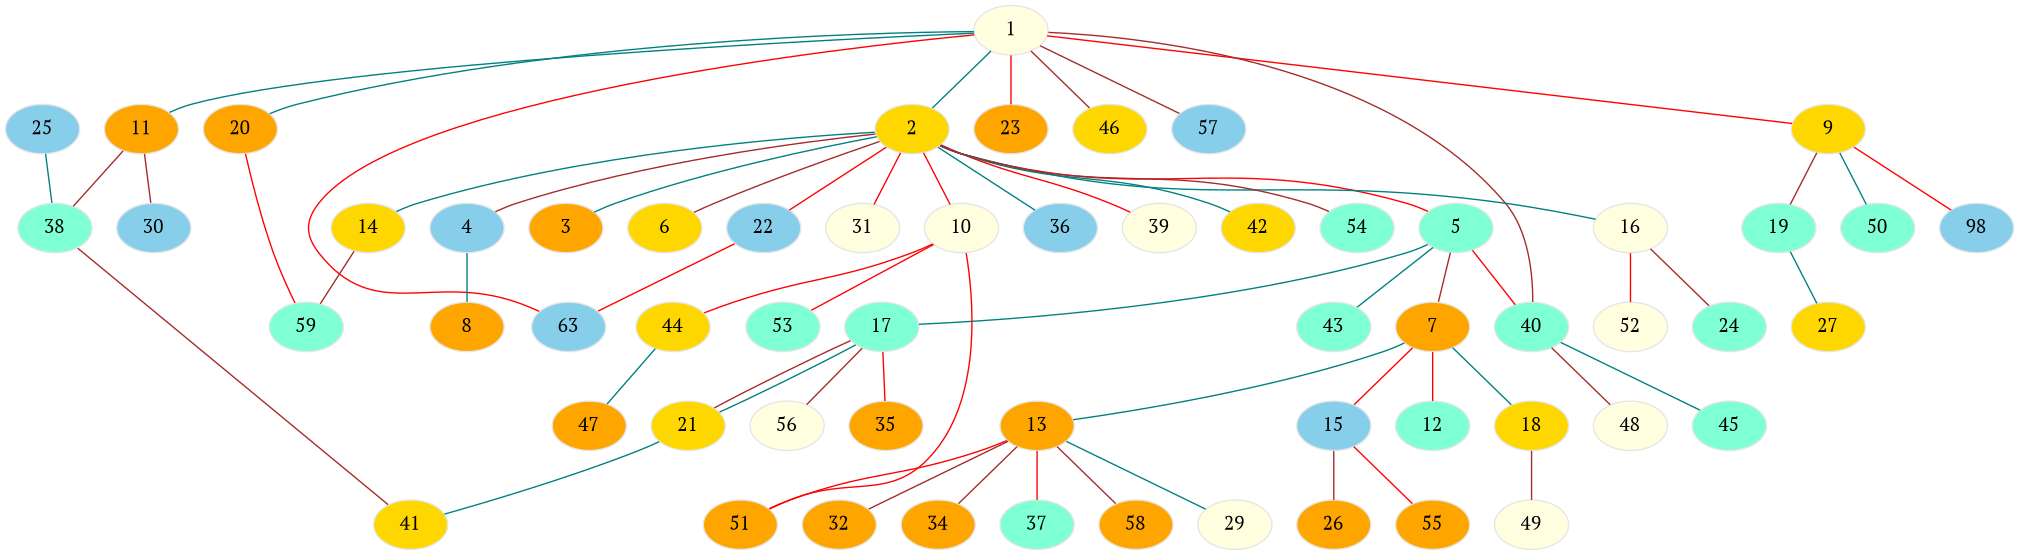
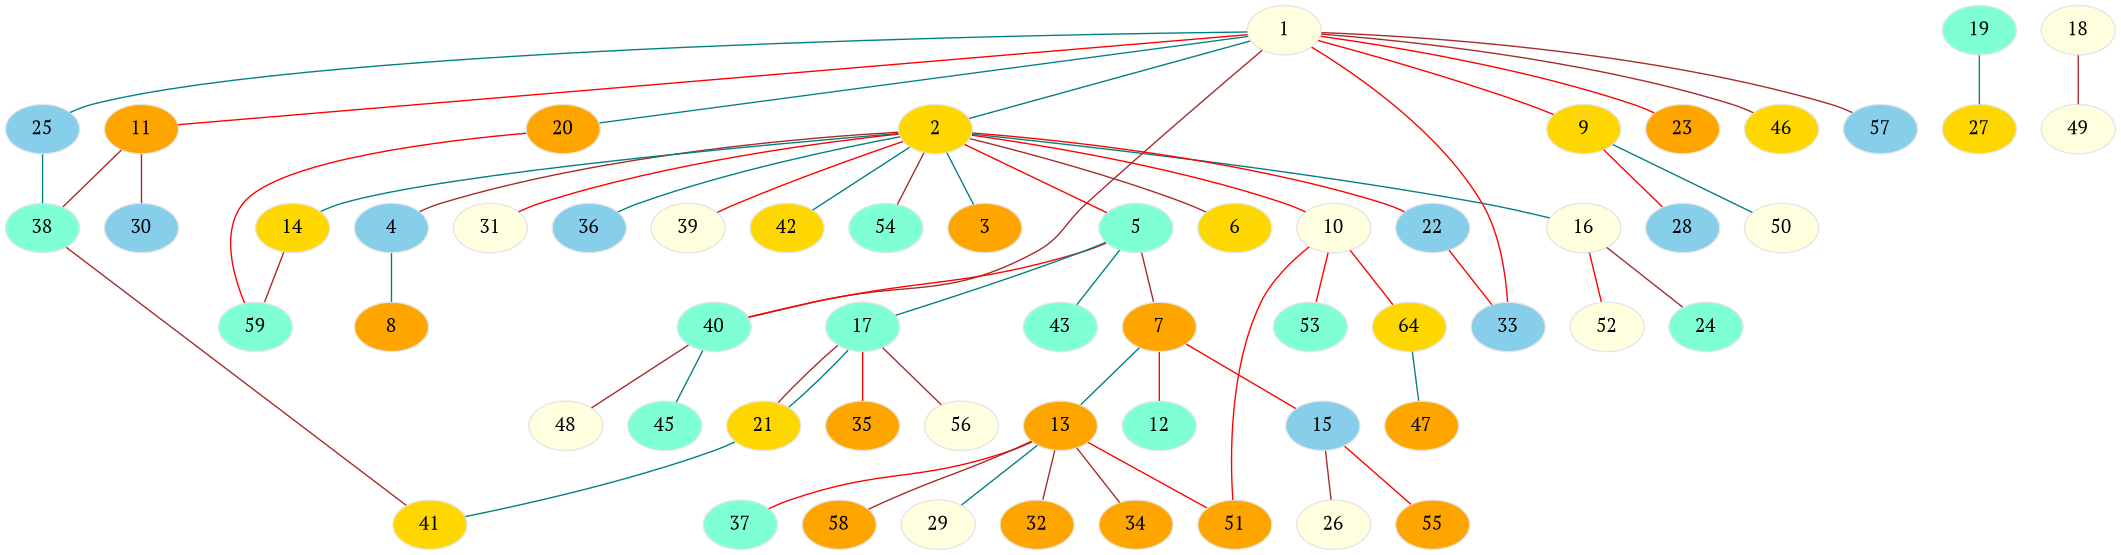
none -> (656, 49)
(408, 72) -> (713, 80)
(1804, 179) -> none
(1878, 228) -> (1782, 228)
(1977, 228) -> (1683, 228)
(569, 327) -> (1508, 327)
(673, 327) -> (1409, 327)
(1482, 376) -> none
(1532, 426) -> (2078, 30)
(1334, 525) -> (1334, 525)
